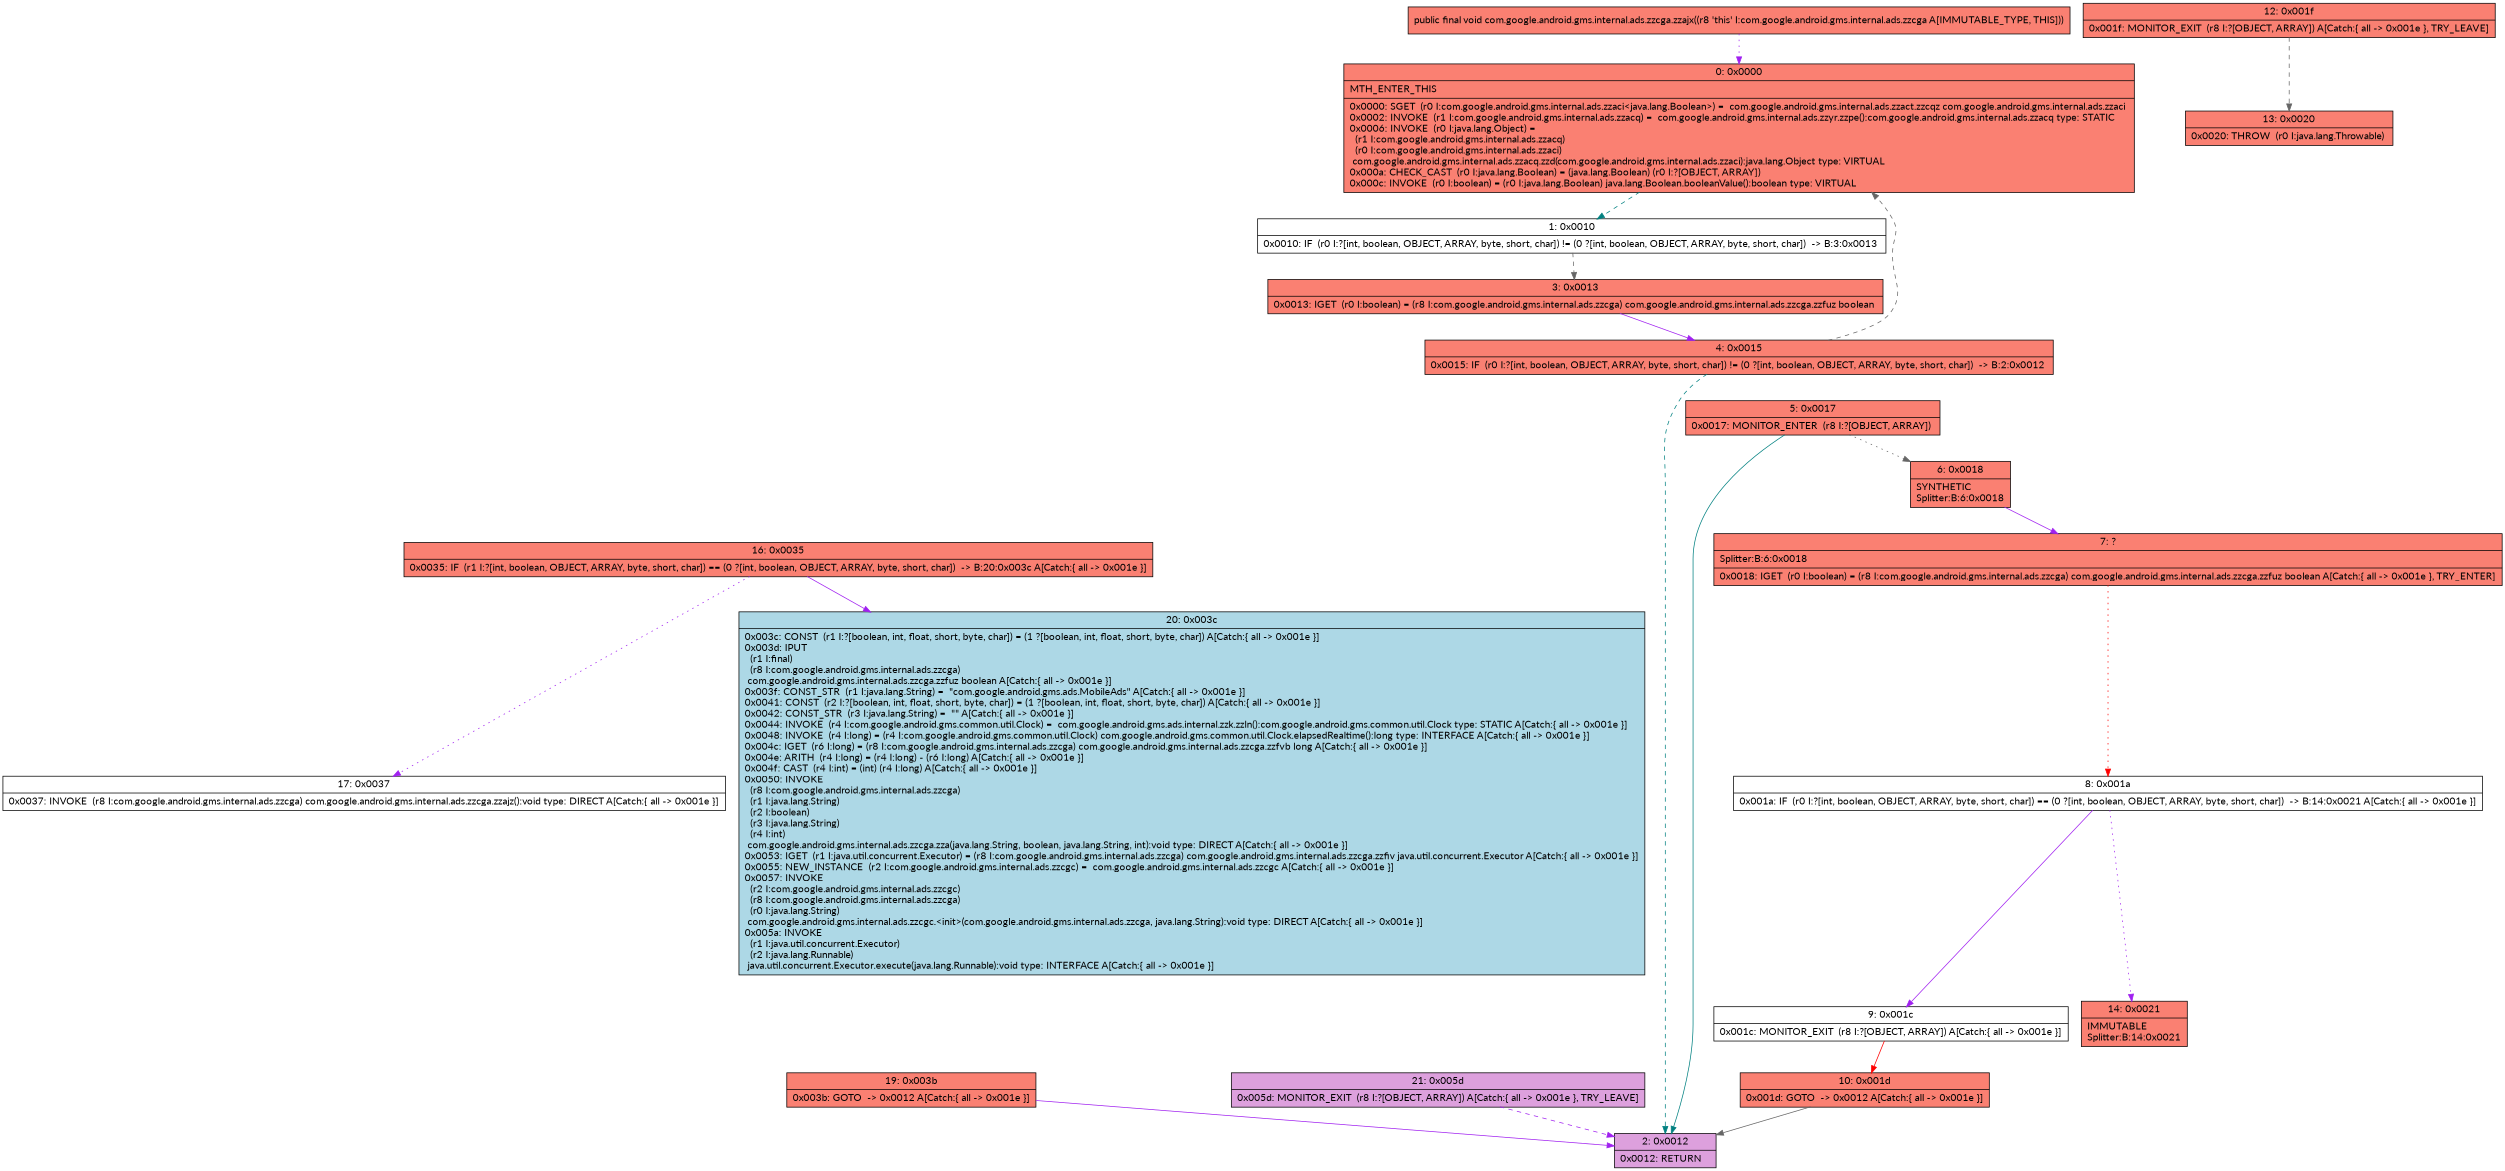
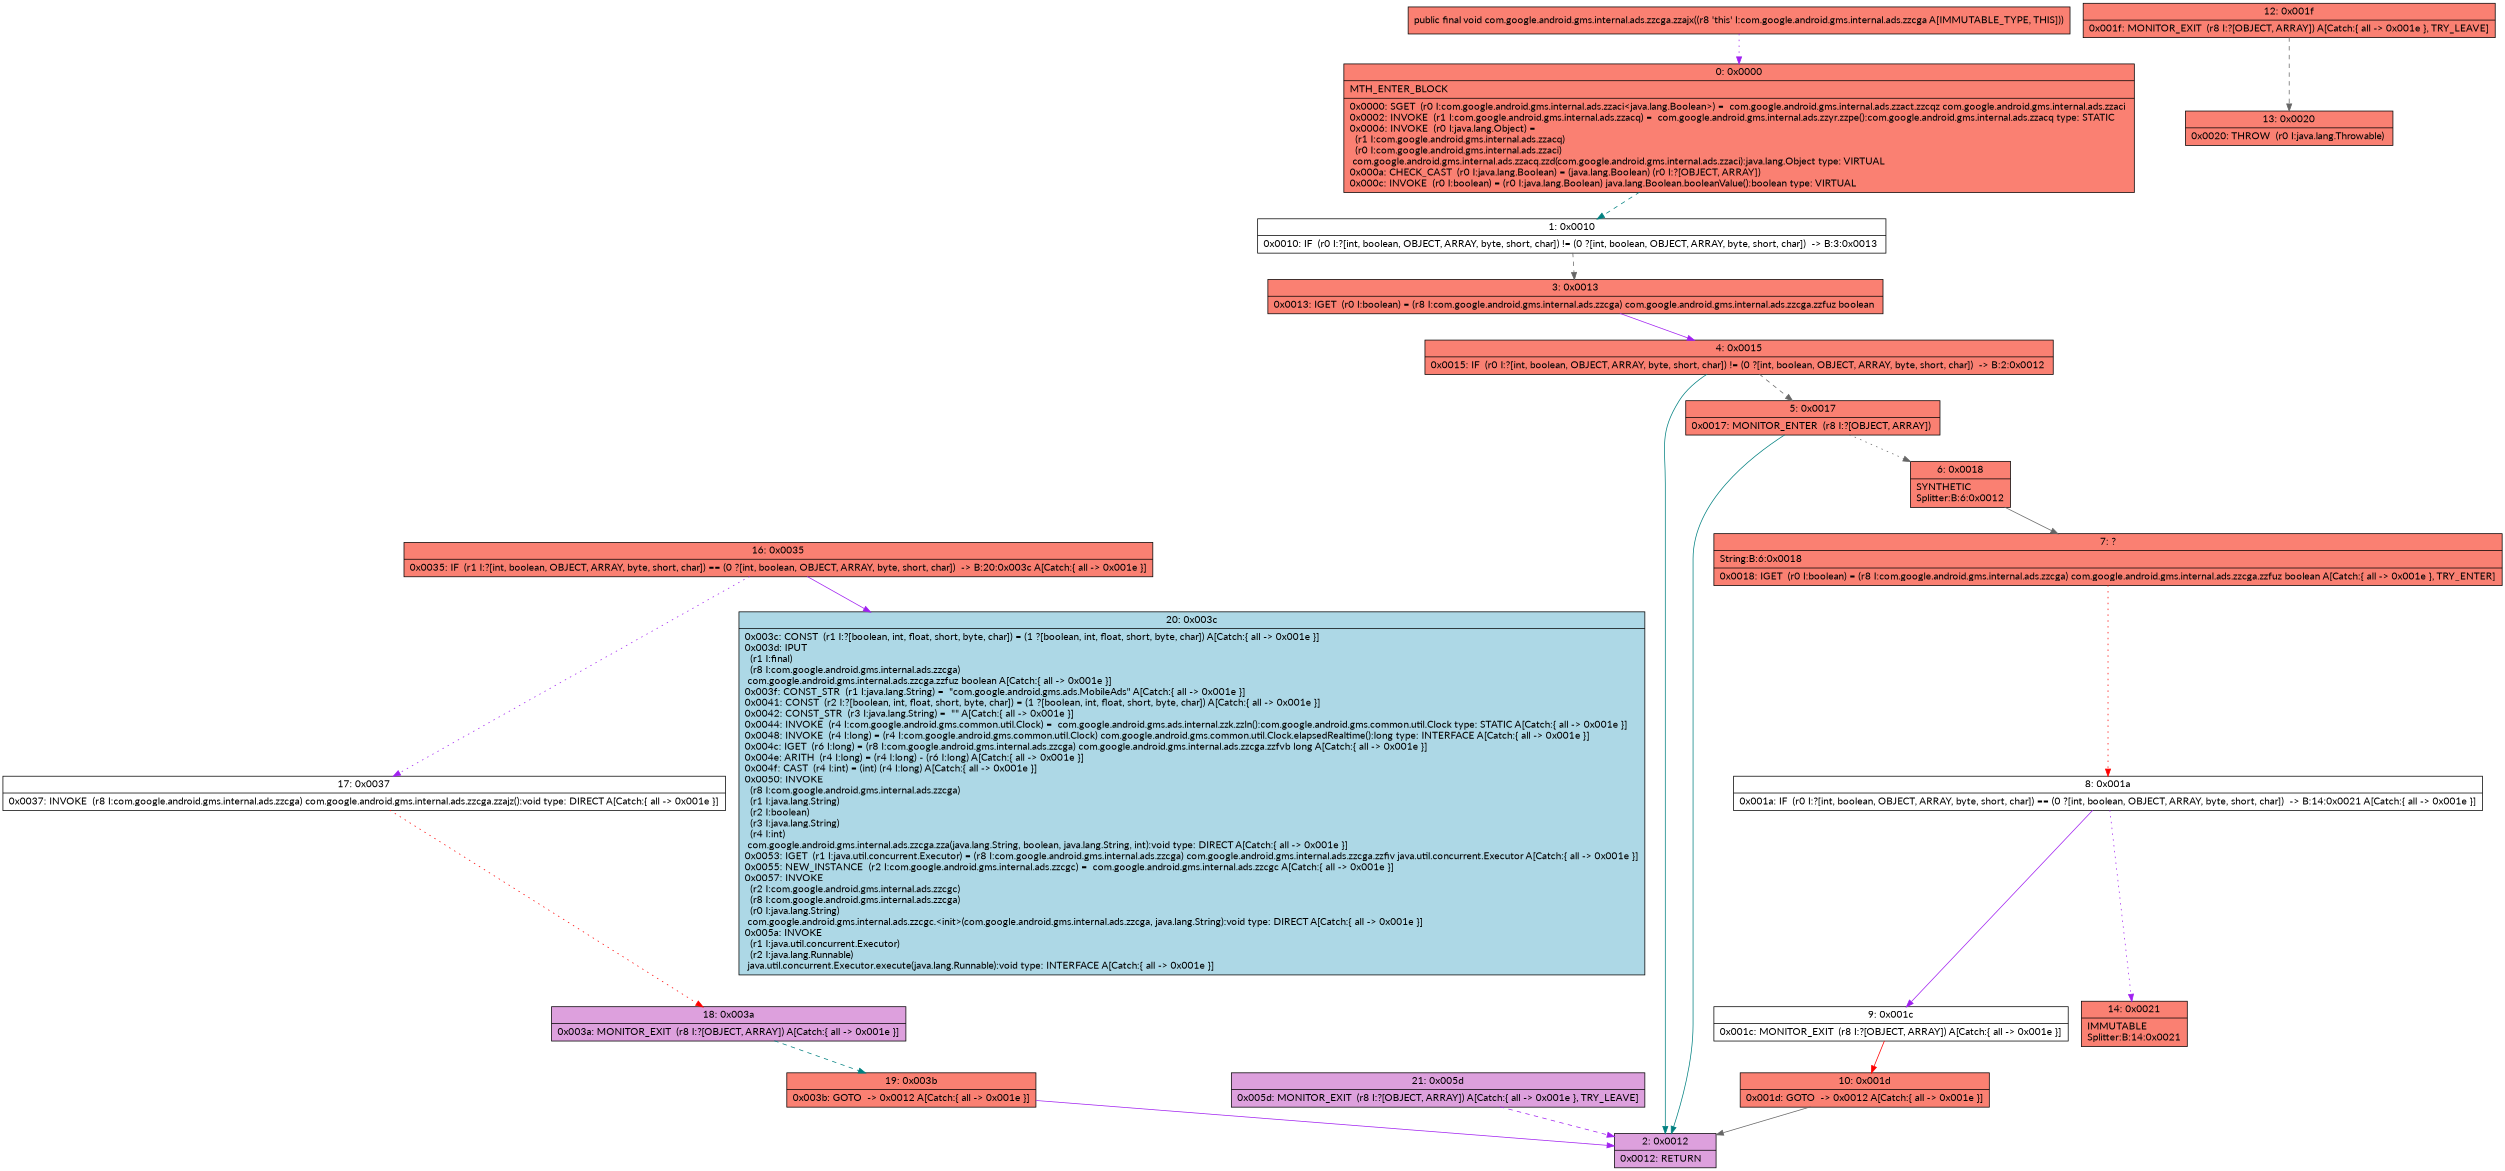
(1394, 89) -> (1399, 89)
(1897, 287) -> (1773, 385)
(1960, 498) -> (1960, 498)
(2028, 519) -> (2028, 519)
(1764, 559) -> (1761, 559)
(1665, 743) -> (1665, 743)
none -> (729, 1024)
